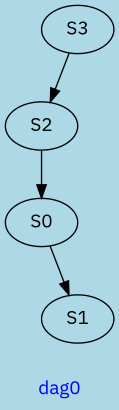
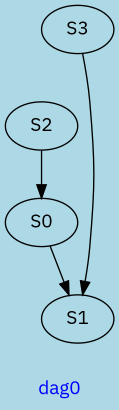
(62, 71) -> (94, 167)
